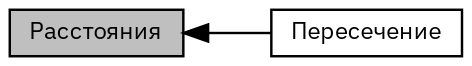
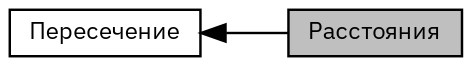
(240, 33) -> (257, 33)
